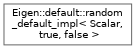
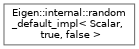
(68, 24) -> (69, 24)
